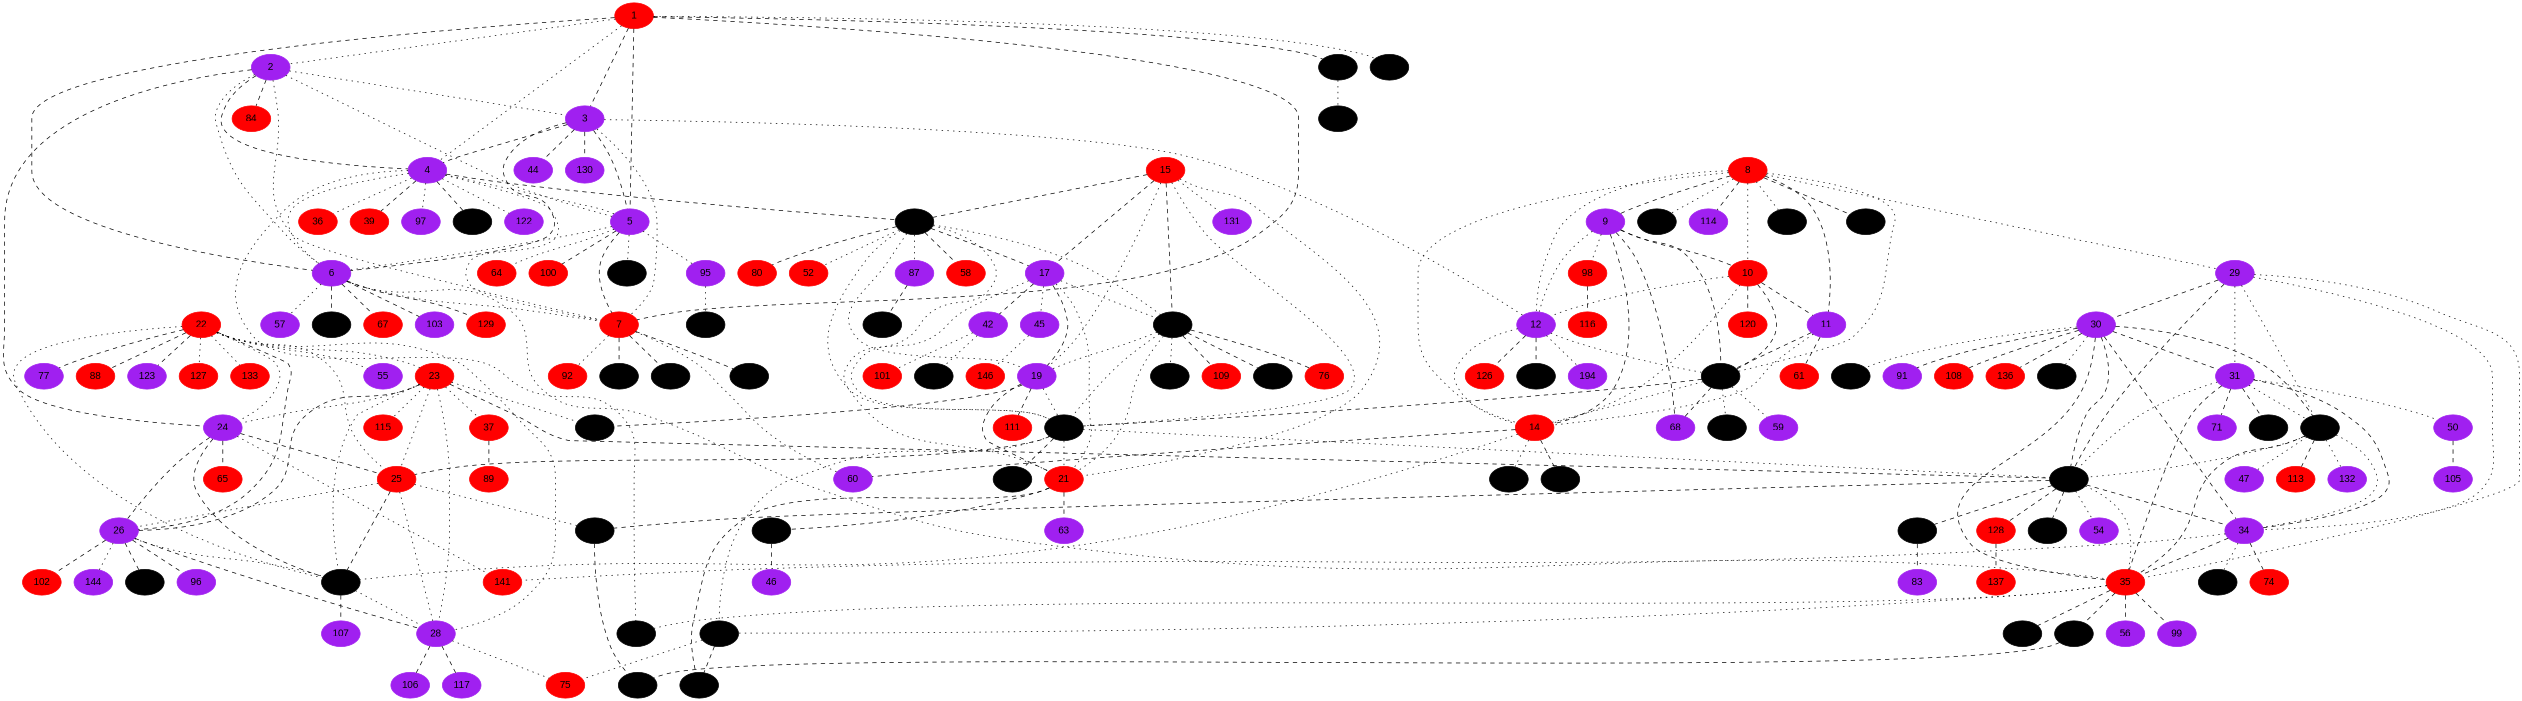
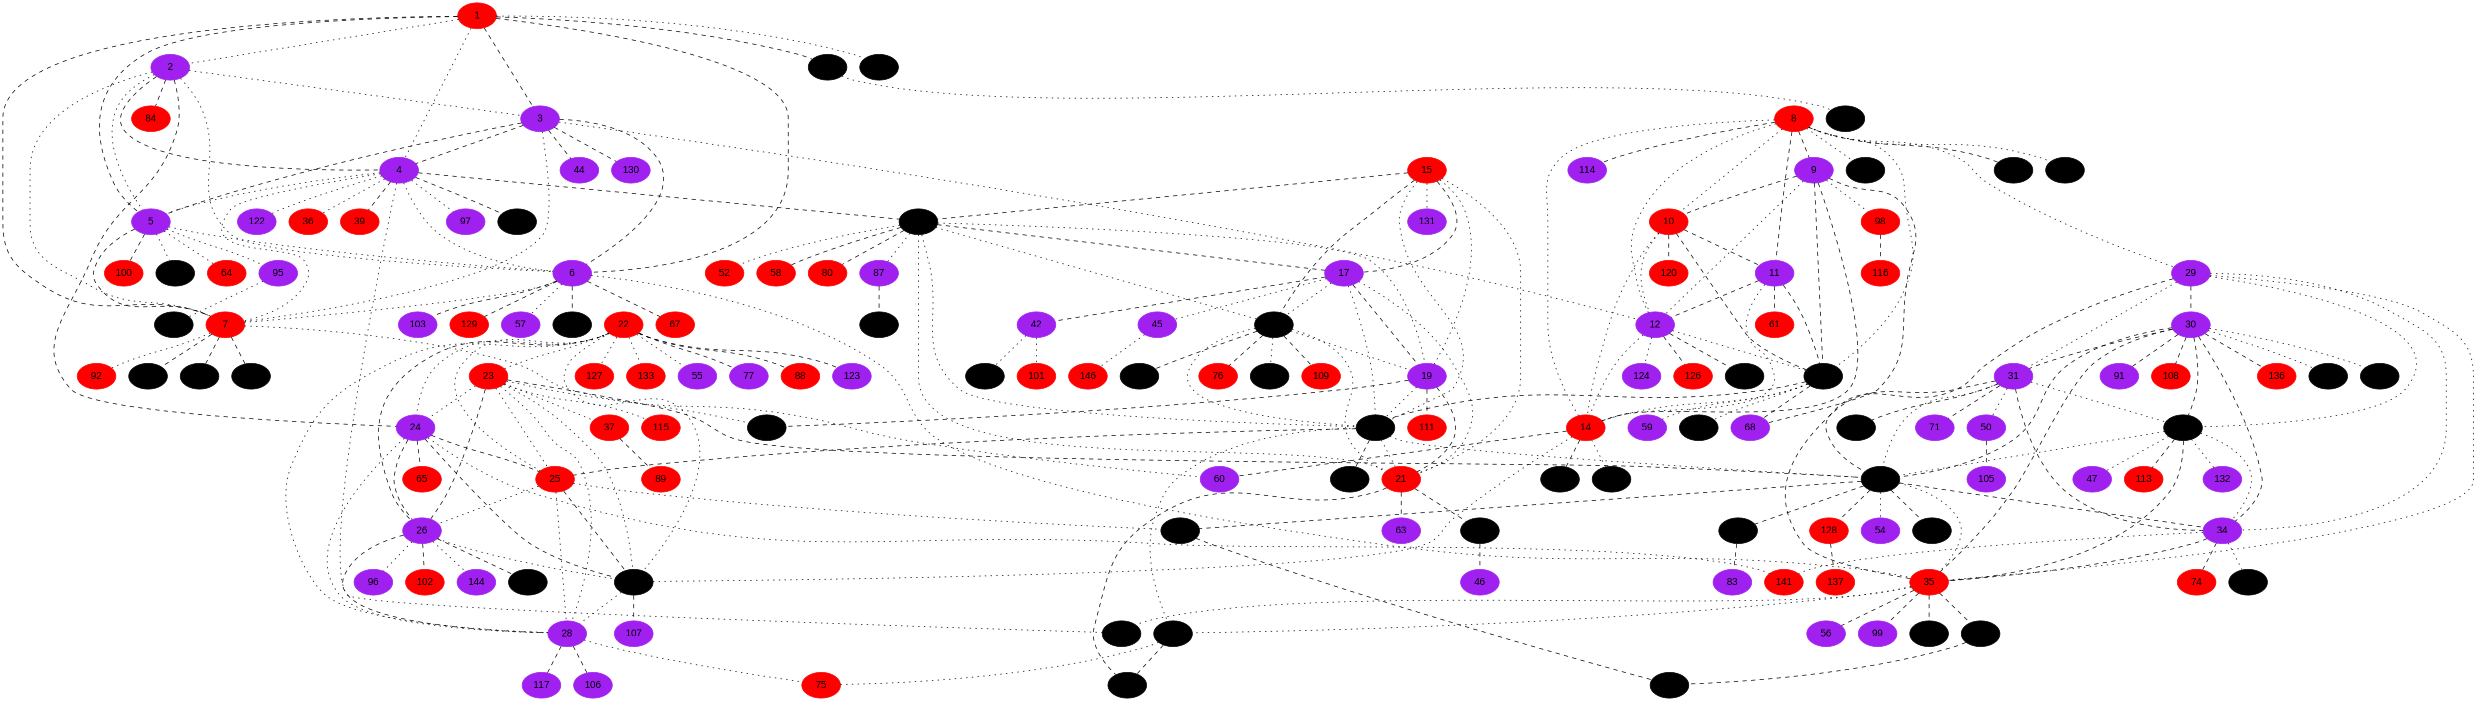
none -> (1715, 299)
(1588, 376) -> (1642, 376)
(158, 557) -> (398, 556)
none -> (343, 598)
